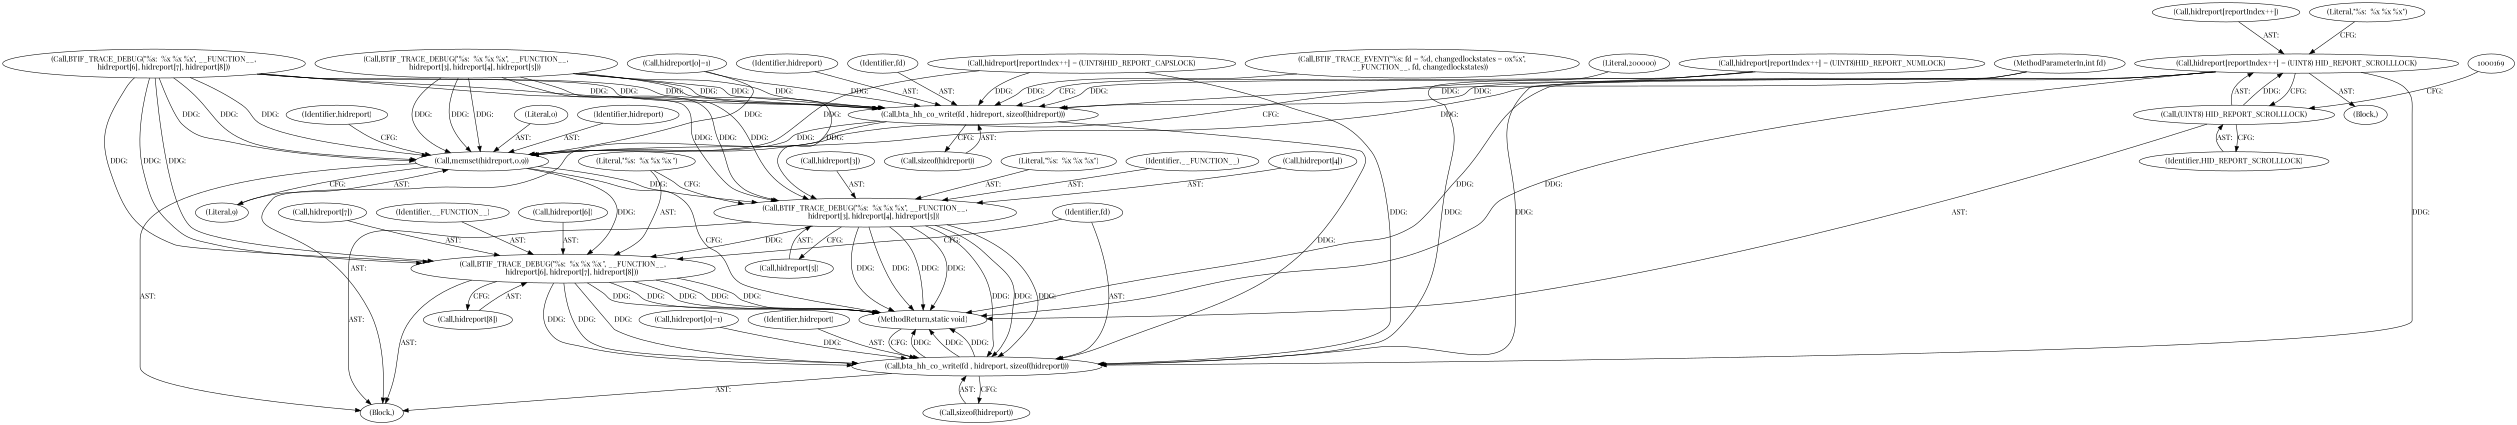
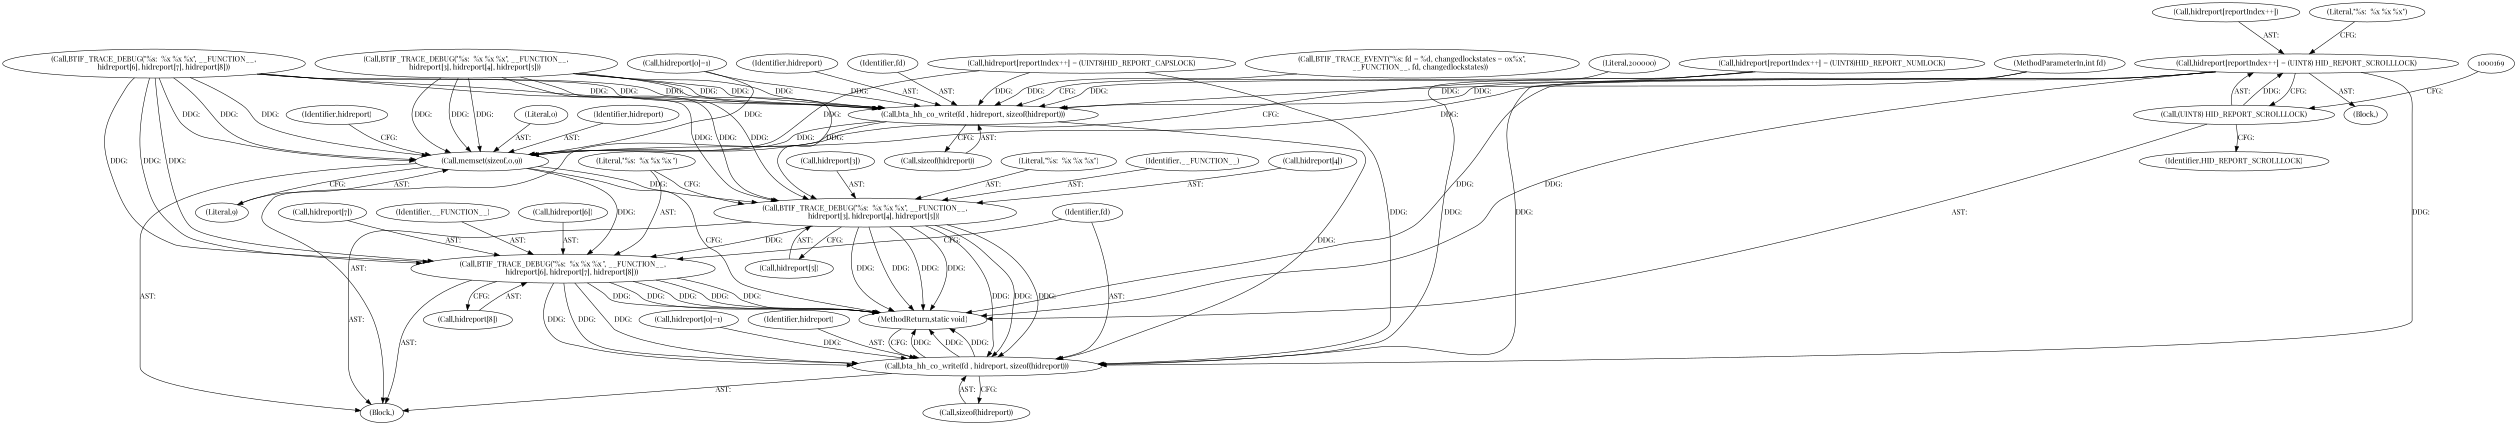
(2217, 141) -> none
(482, 161) -> (482, 161)
